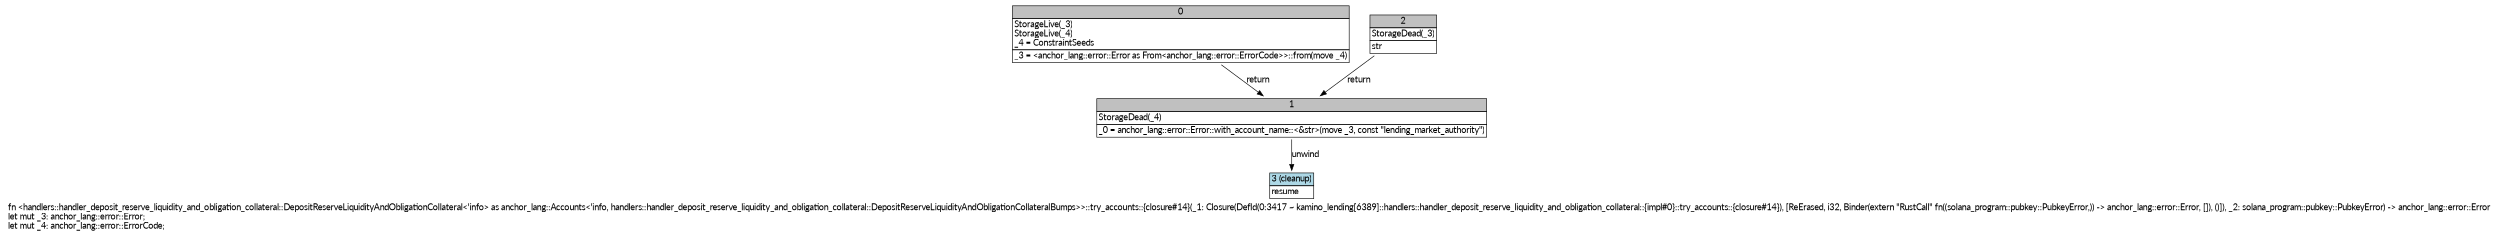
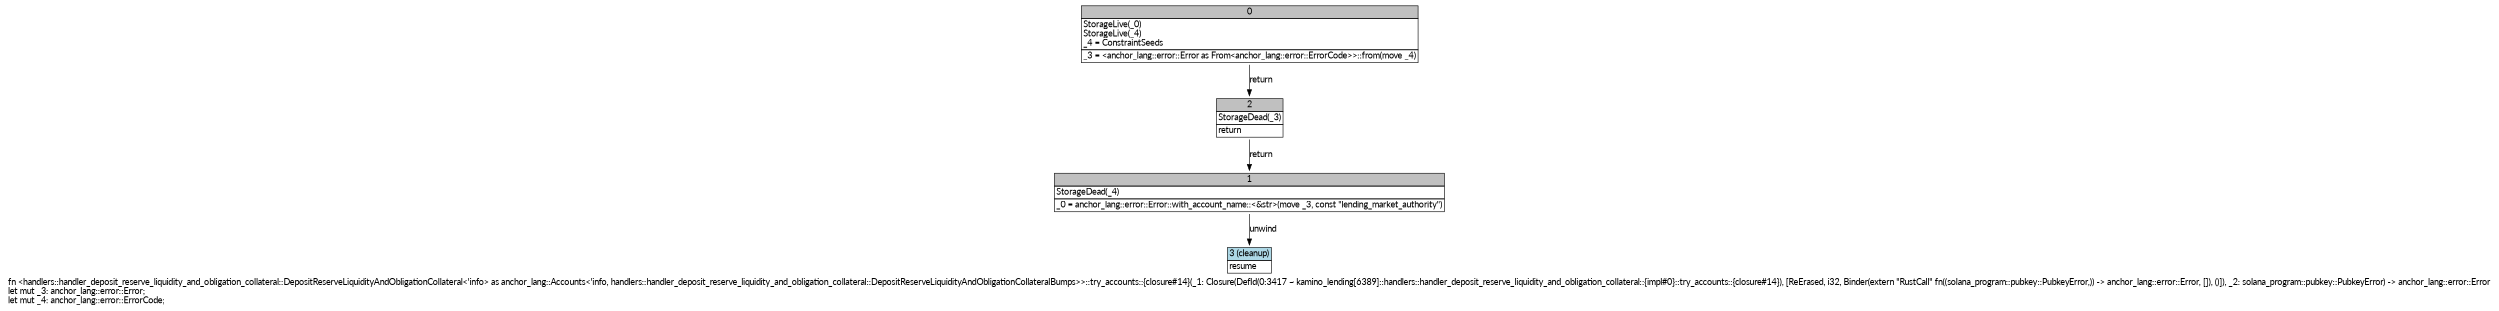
(1044, 25) -> (1113, 25)
(1377, 47) -> (1230, 130)
(1240, 78) -> (1249, 77)
